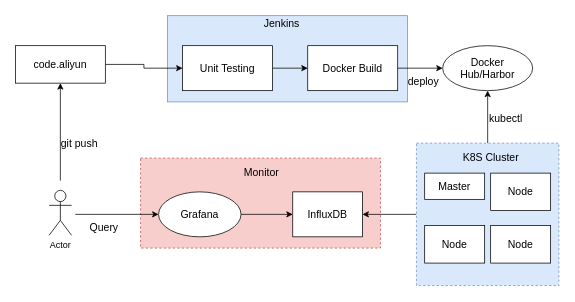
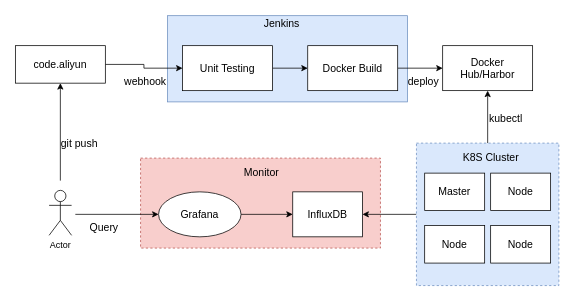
(488, 68) -> (488, 68)
none -> (145, 81)
(455, 186) -> (455, 192)
